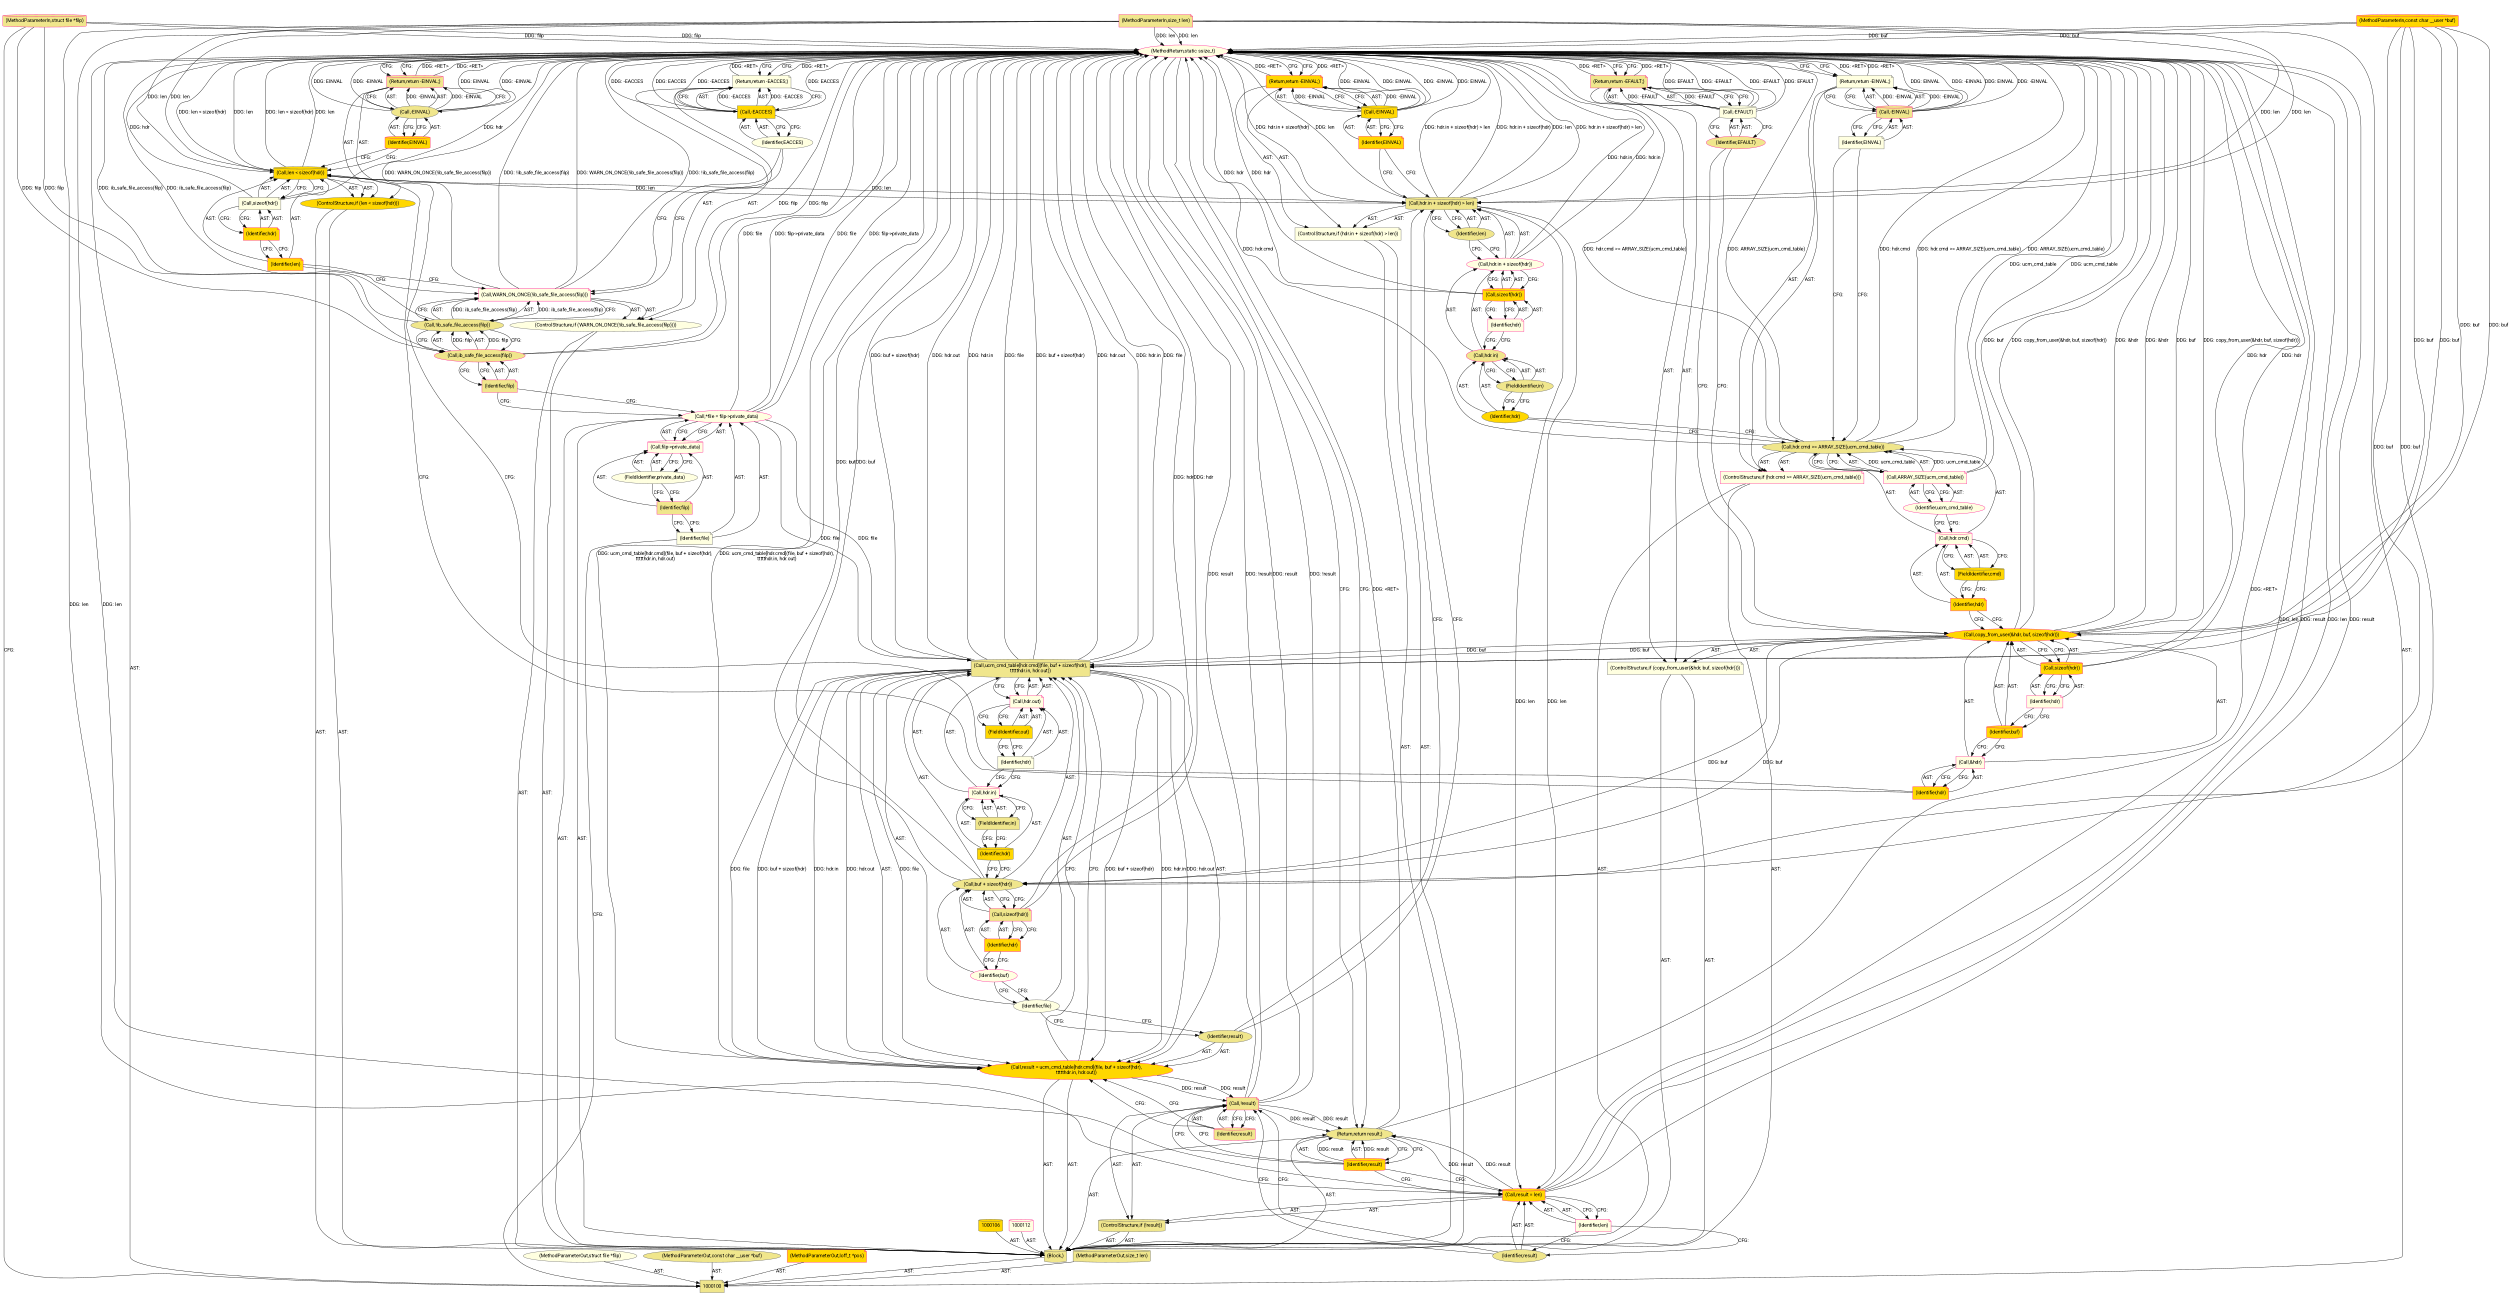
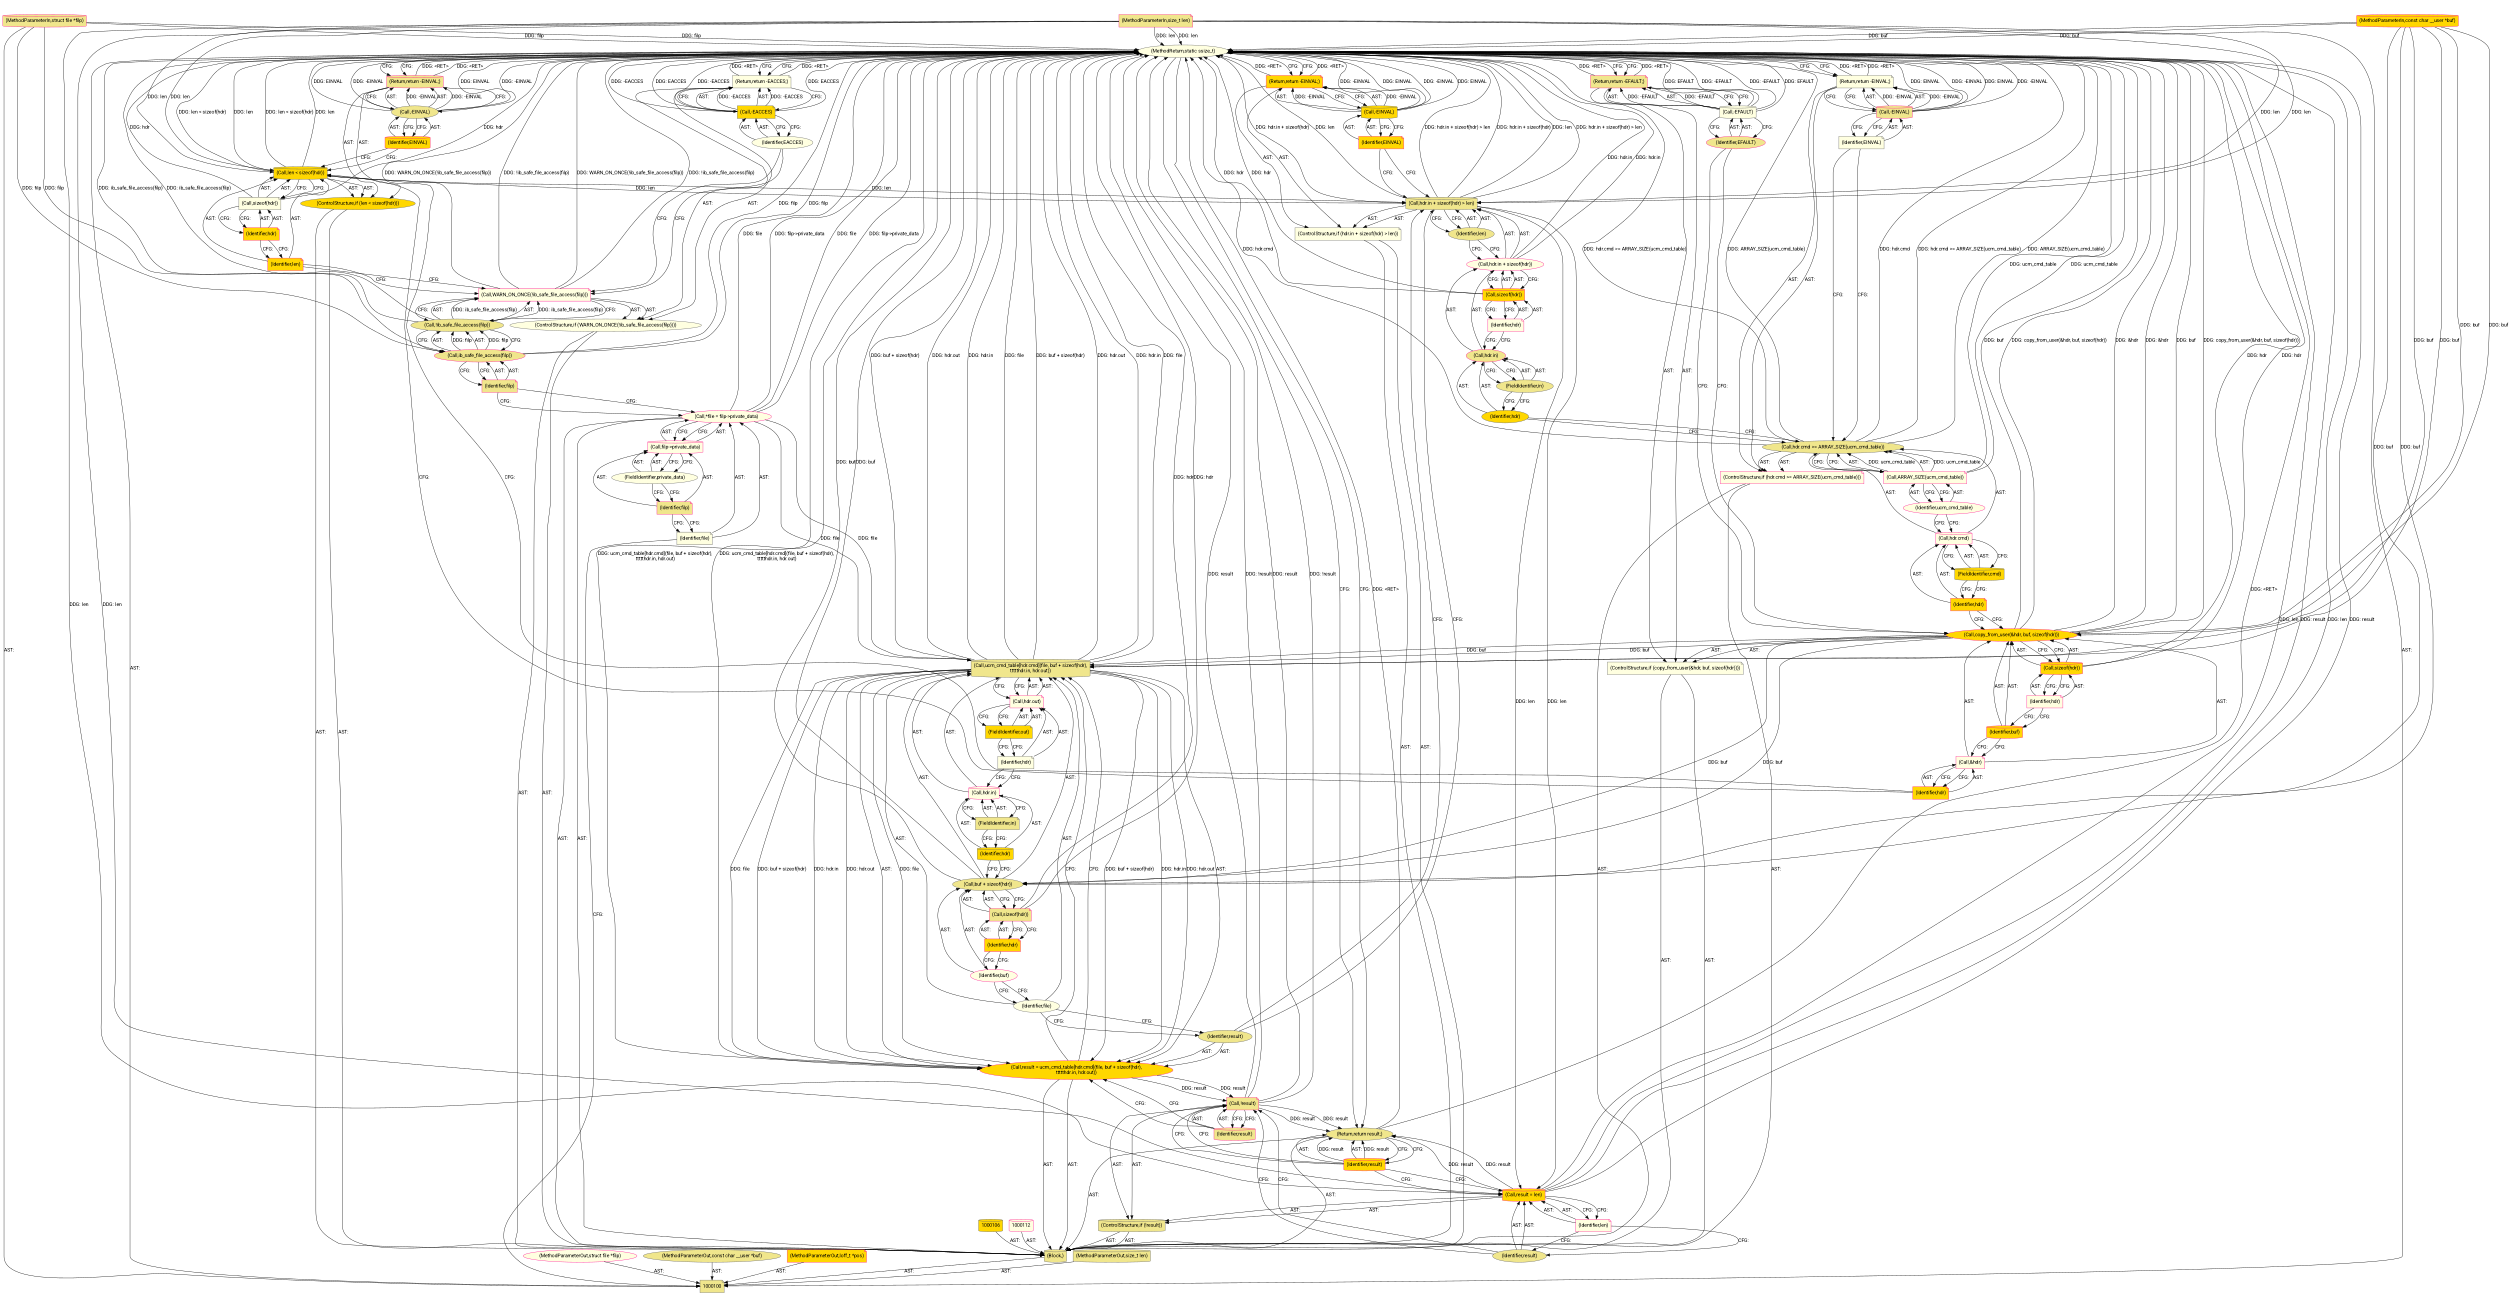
(1183, 51) -> (1183, 51)
(10, 650) -> (10, 650)
(580, 1256) -> (580, 1256)
